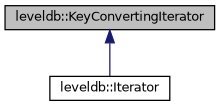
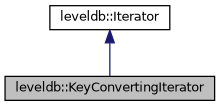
(110, 60) -> (110, 60)
